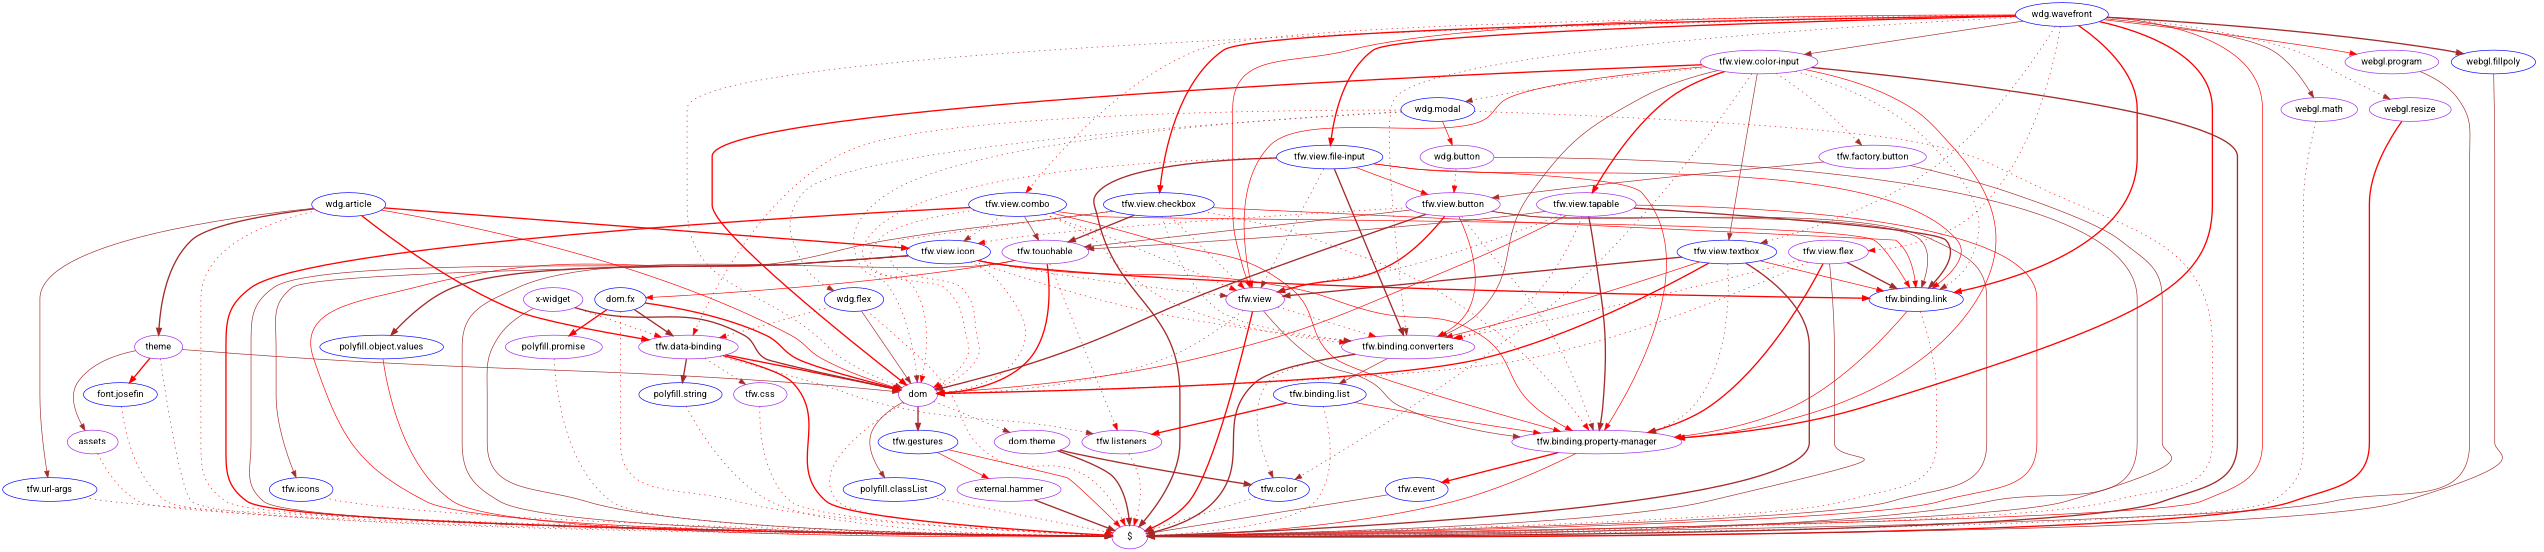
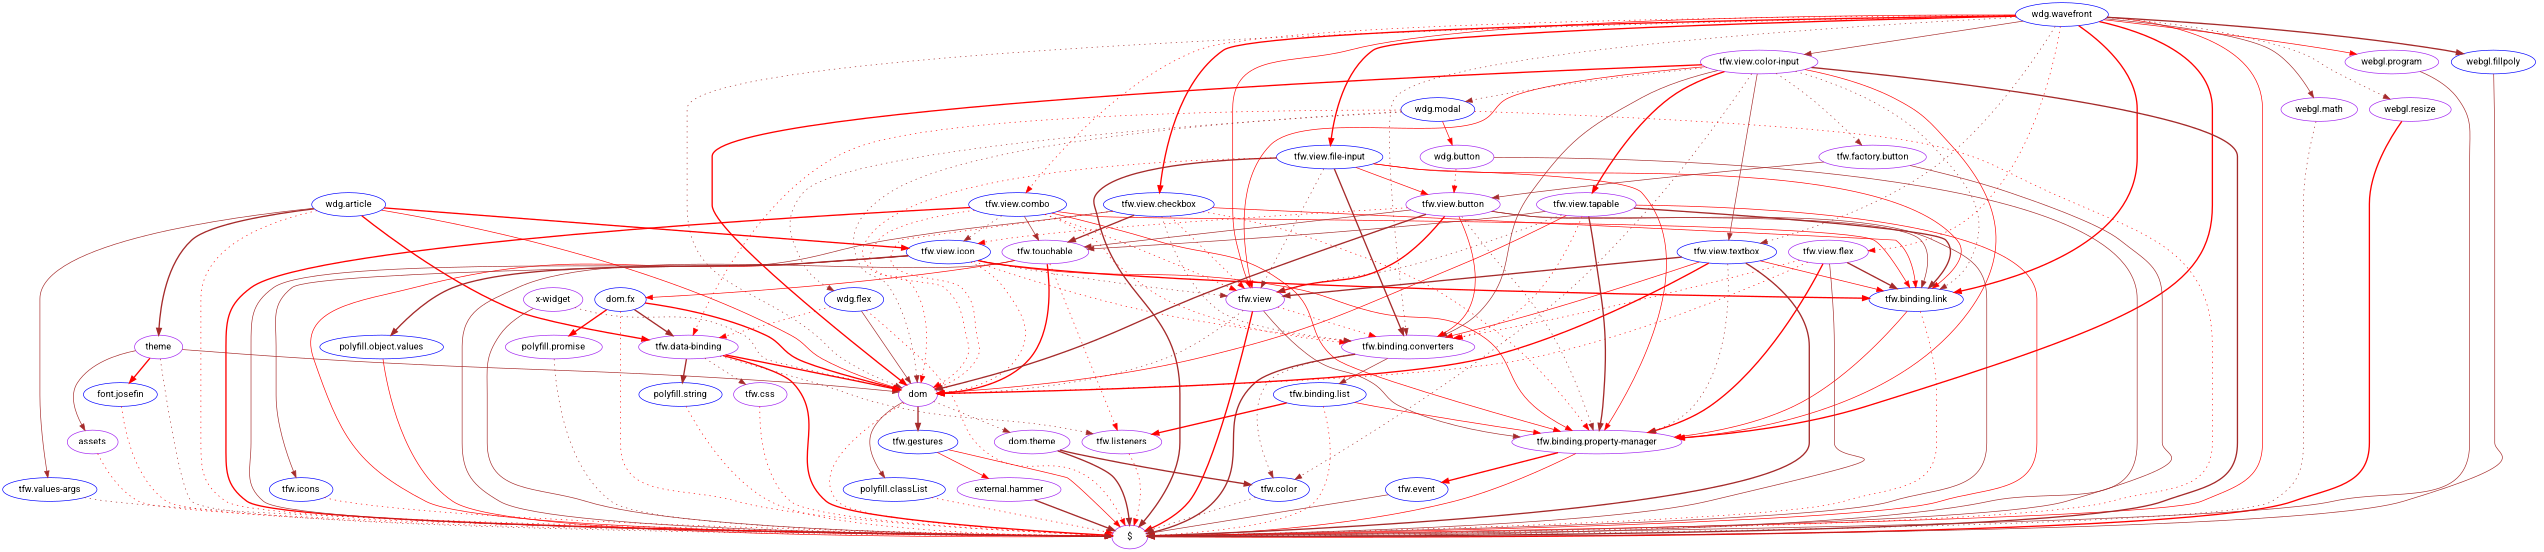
(615, 321) -> none
(732, 330) -> (732, 330)
(50, 490) -> (50, 490)
